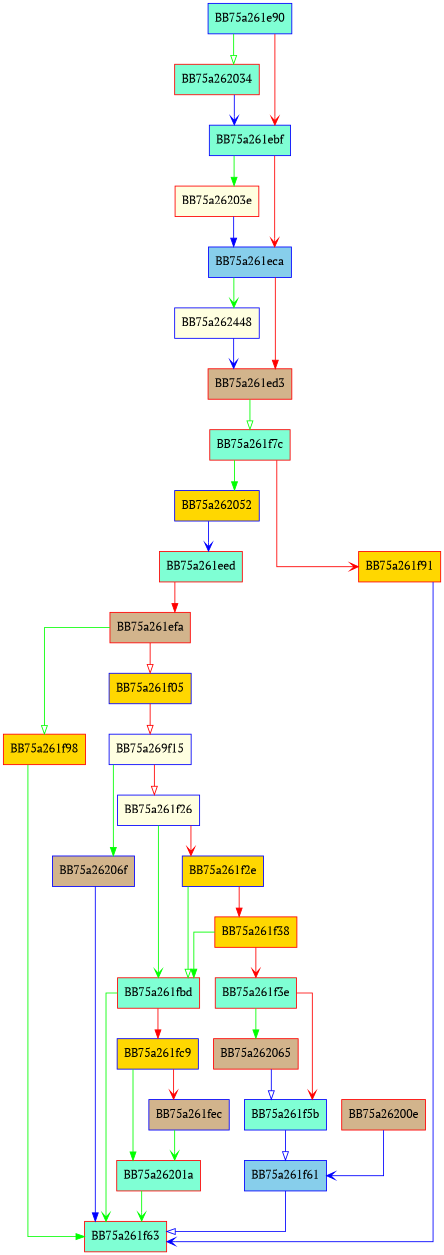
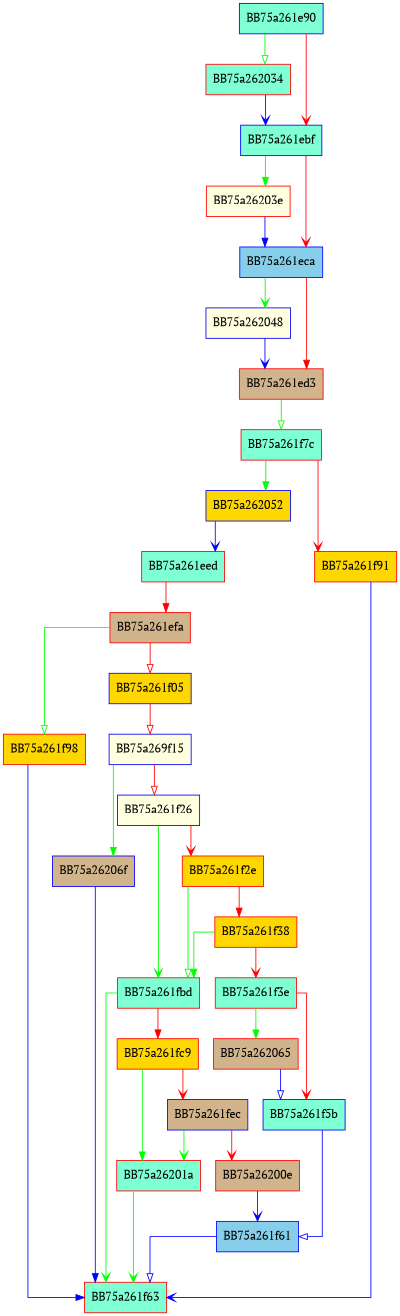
(217, 323) -> (248, 323)
(223, 871) -> (223, 871)
(28, 1025) -> (28, 1055)
(158, 1054) -> (158, 1054)
none -> (232, 1141)
